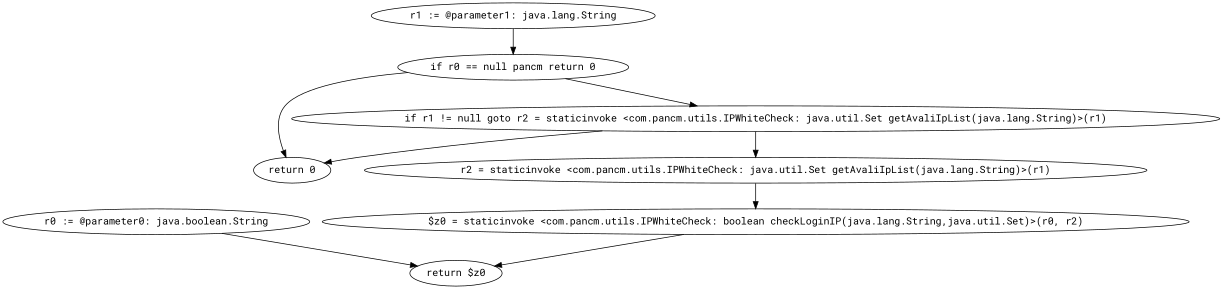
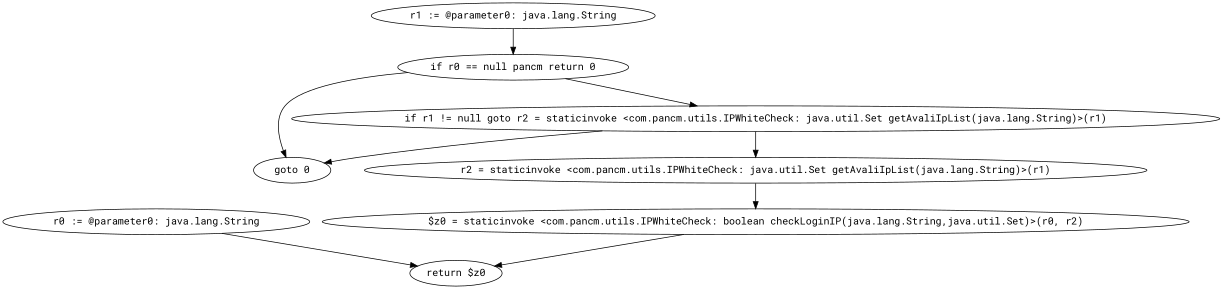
(513, 16) -> (513, 16)
(292, 170) -> (292, 170)
(156, 222) -> (156, 222)
